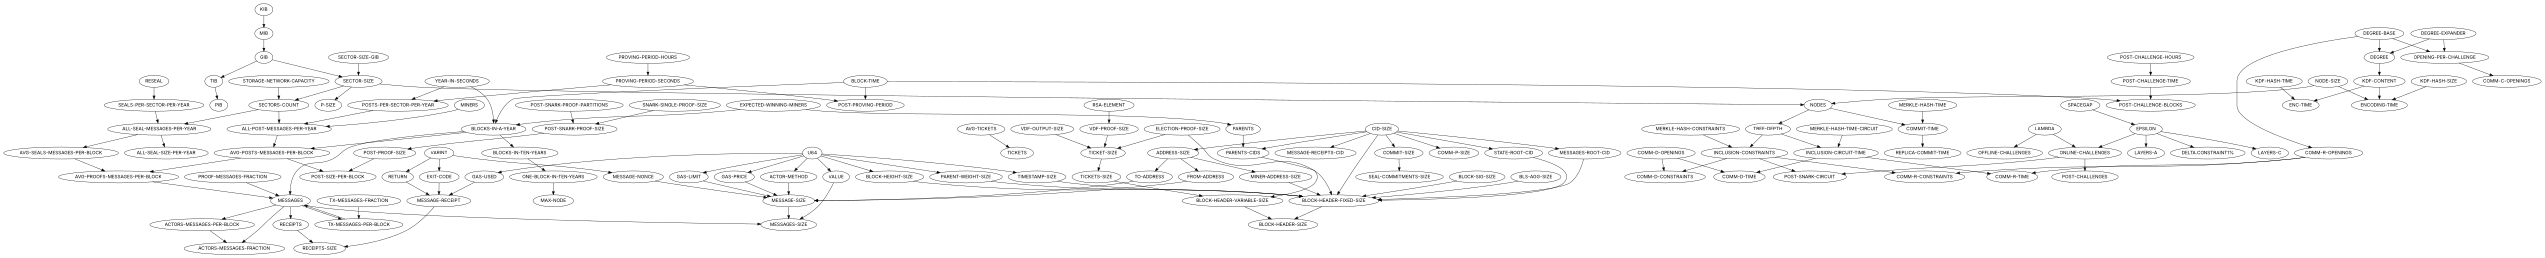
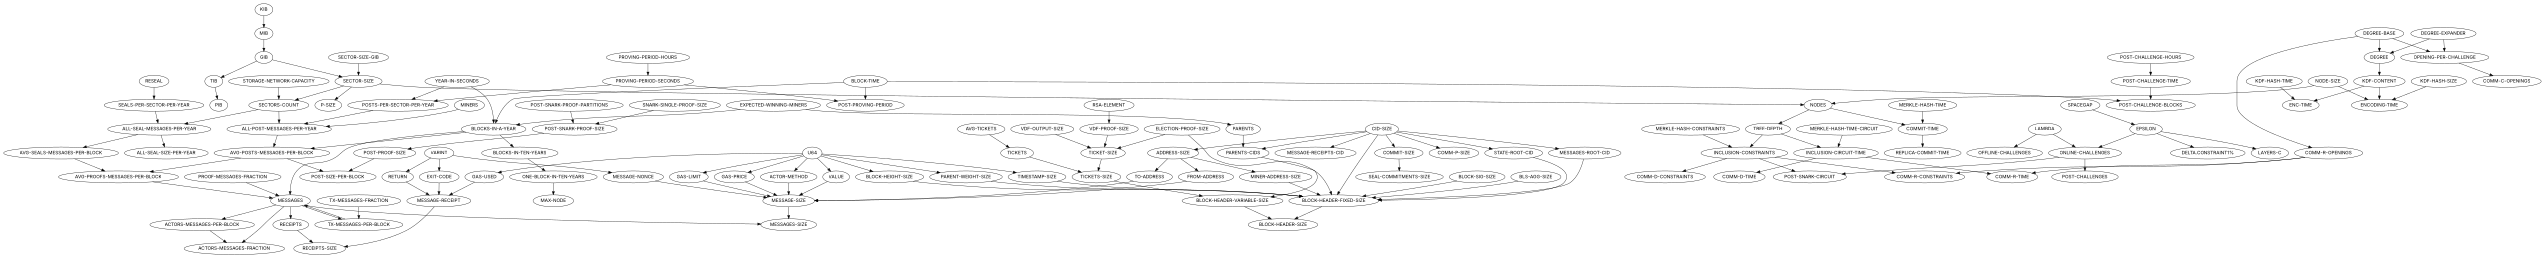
(1661, 153) -> none
(2146, 153) -> none
none -> (1054, 164)
(821, 203) -> (815, 188)
